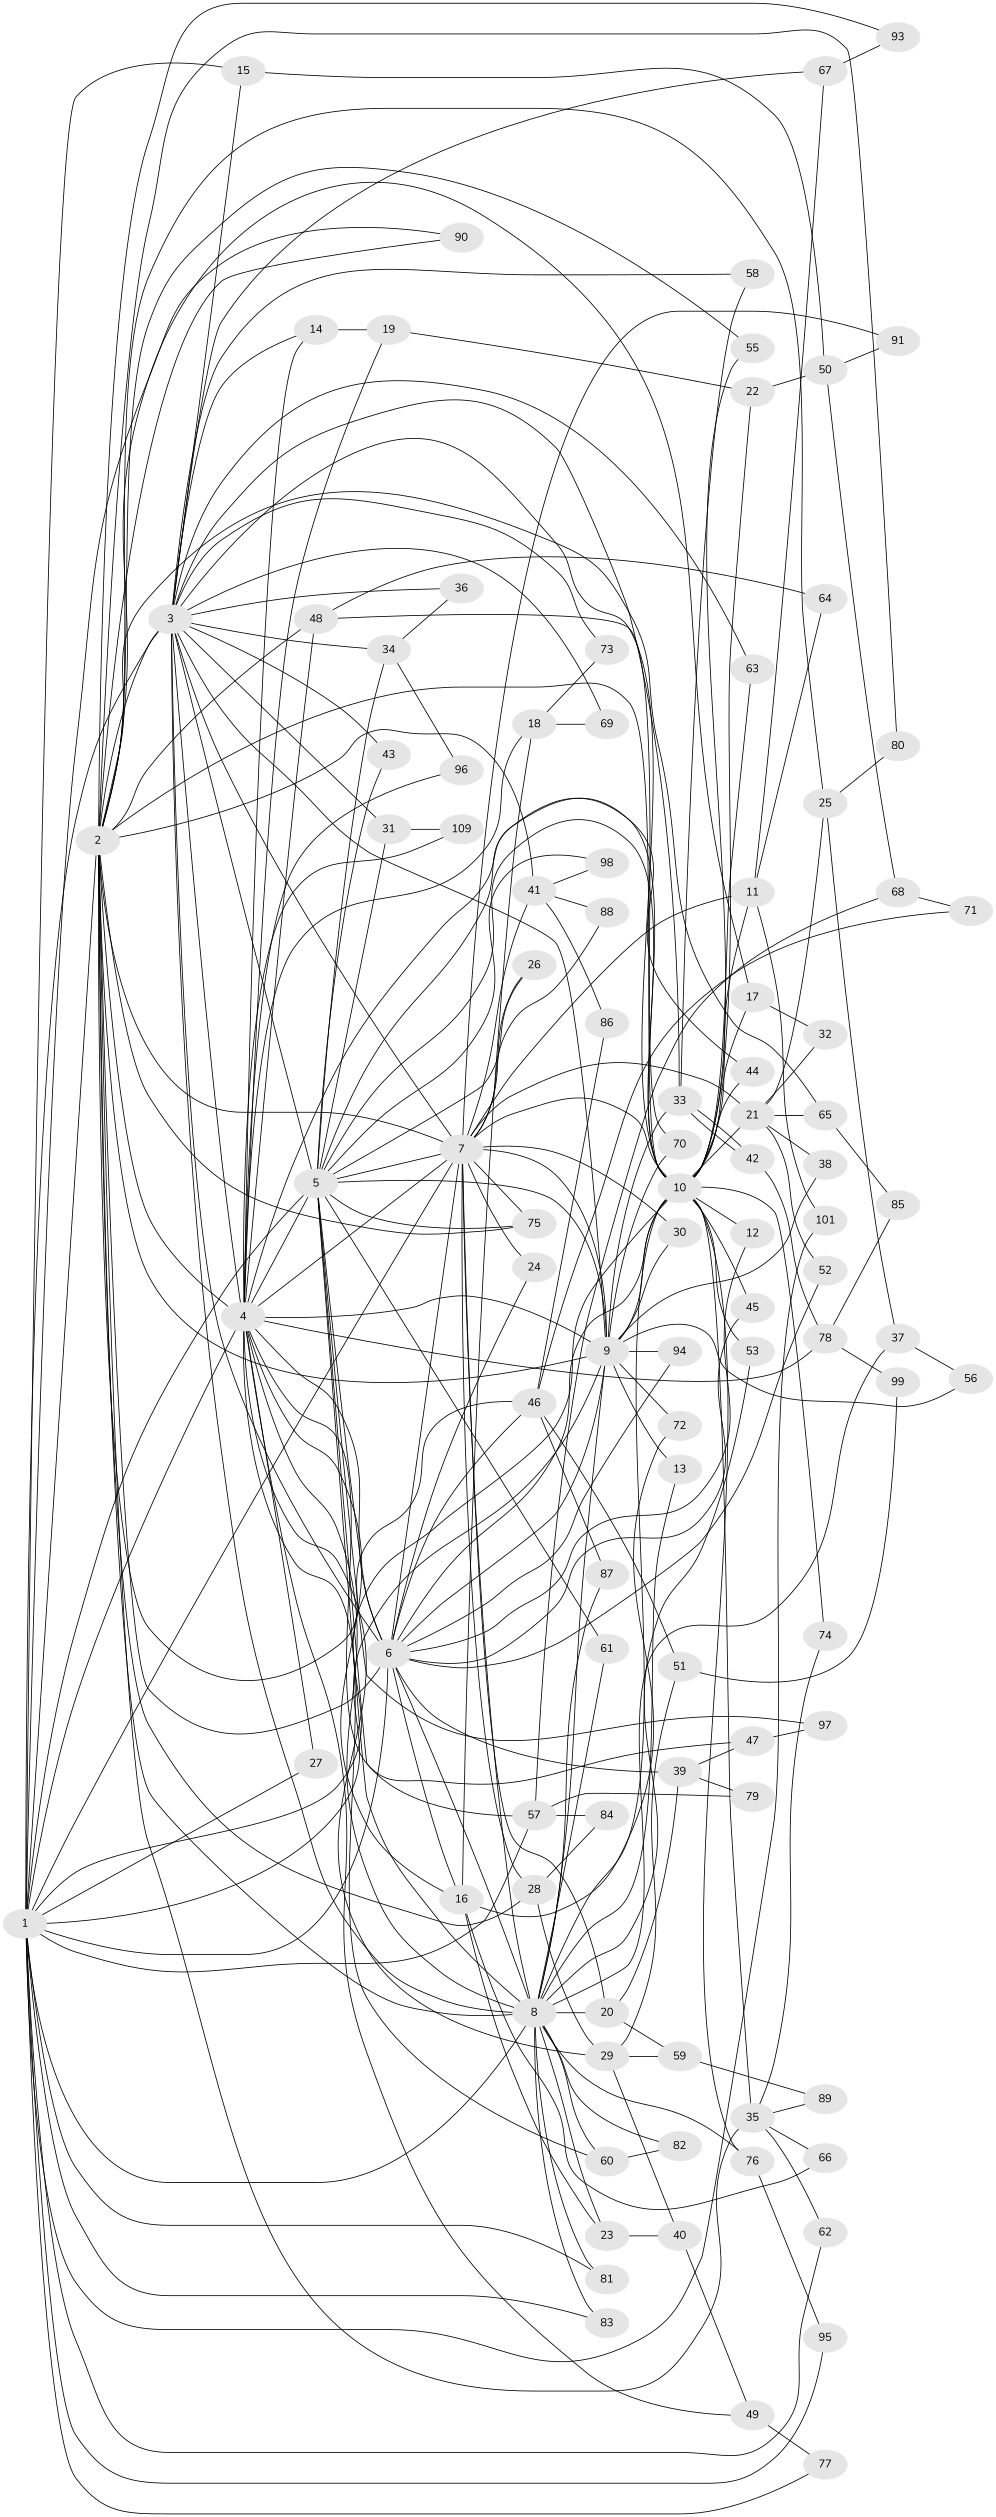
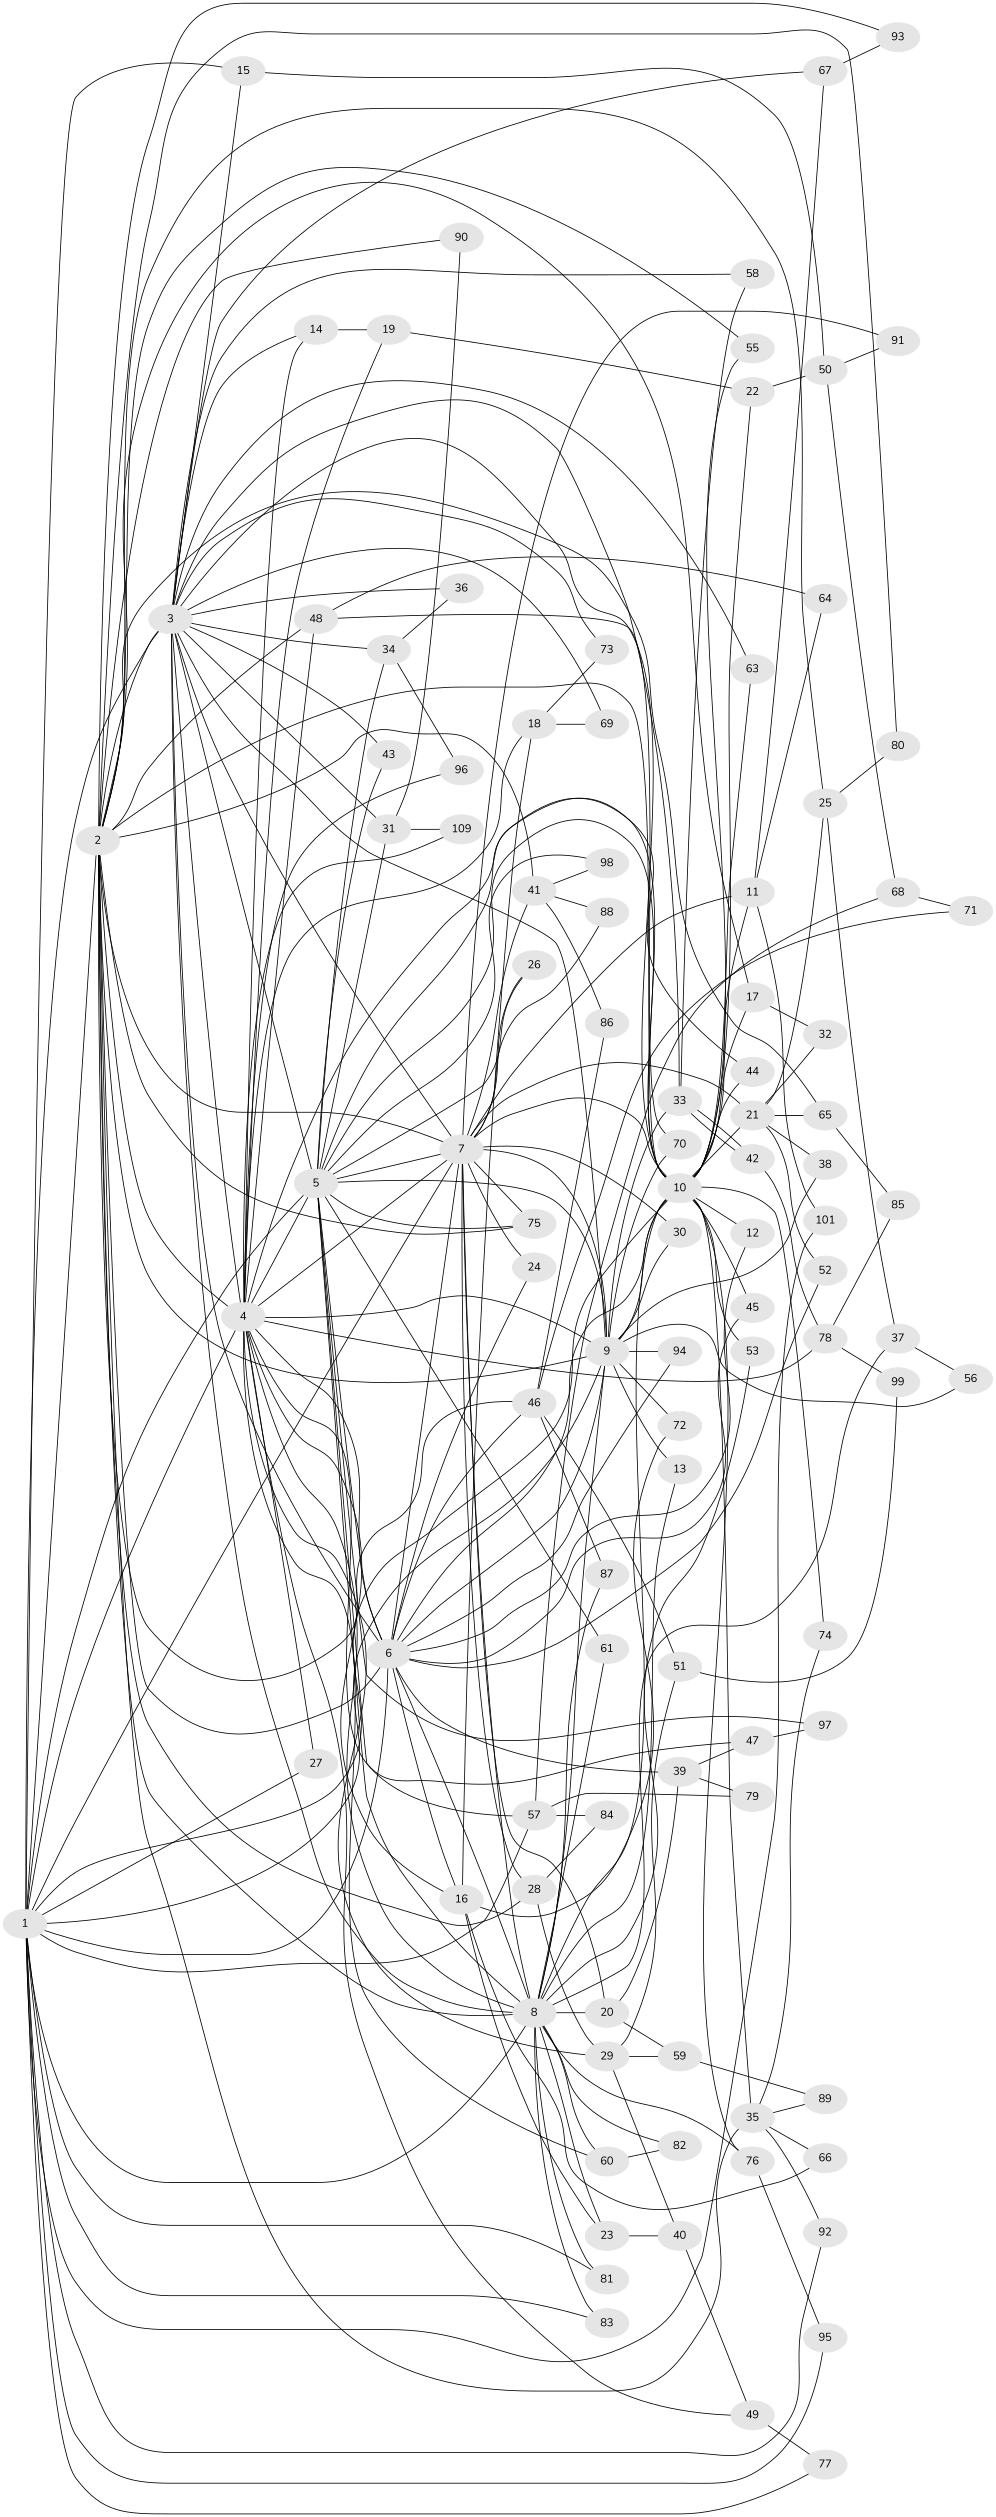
(55, 1052) -> (440, 536)
(825, 2233) -> (825, 2233)
